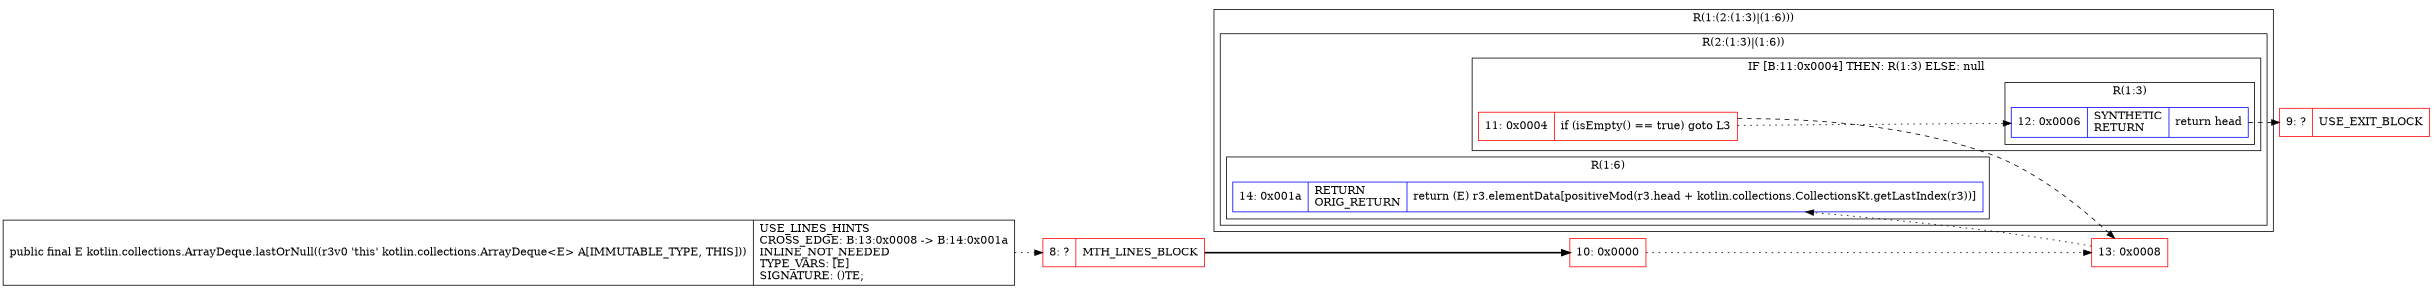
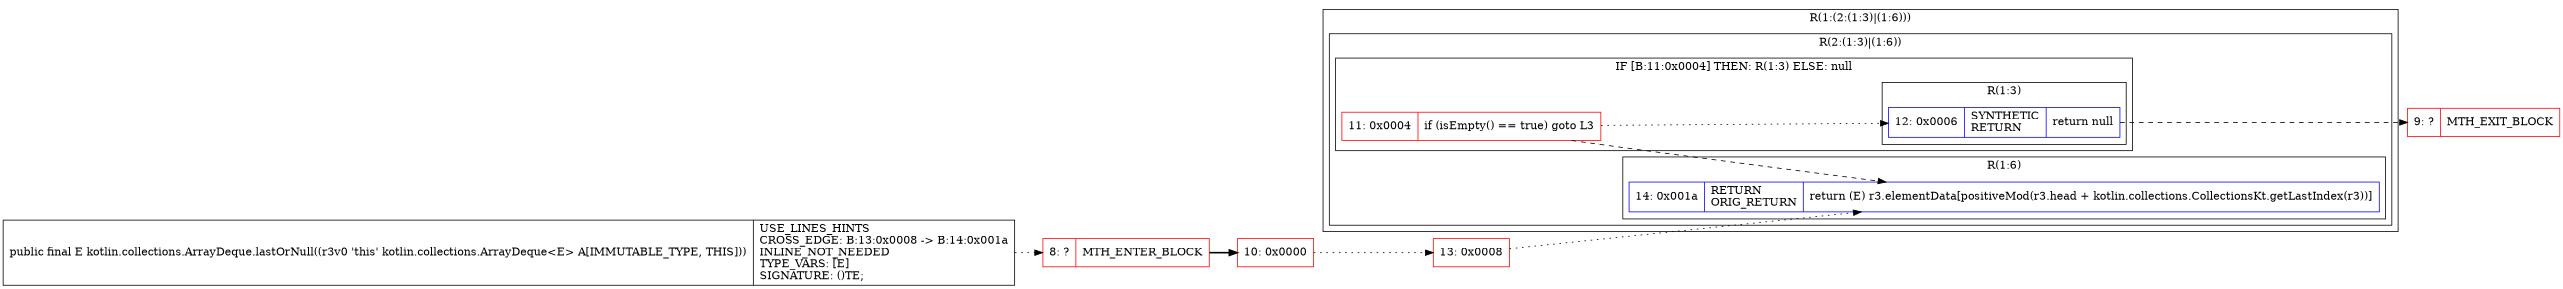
(2209, 122) -> (2083, 122)
(2371, 122) -> (2500, 122)
(1936, 138) -> (1732, 162)
(1140, 252) -> (1143, 252)
